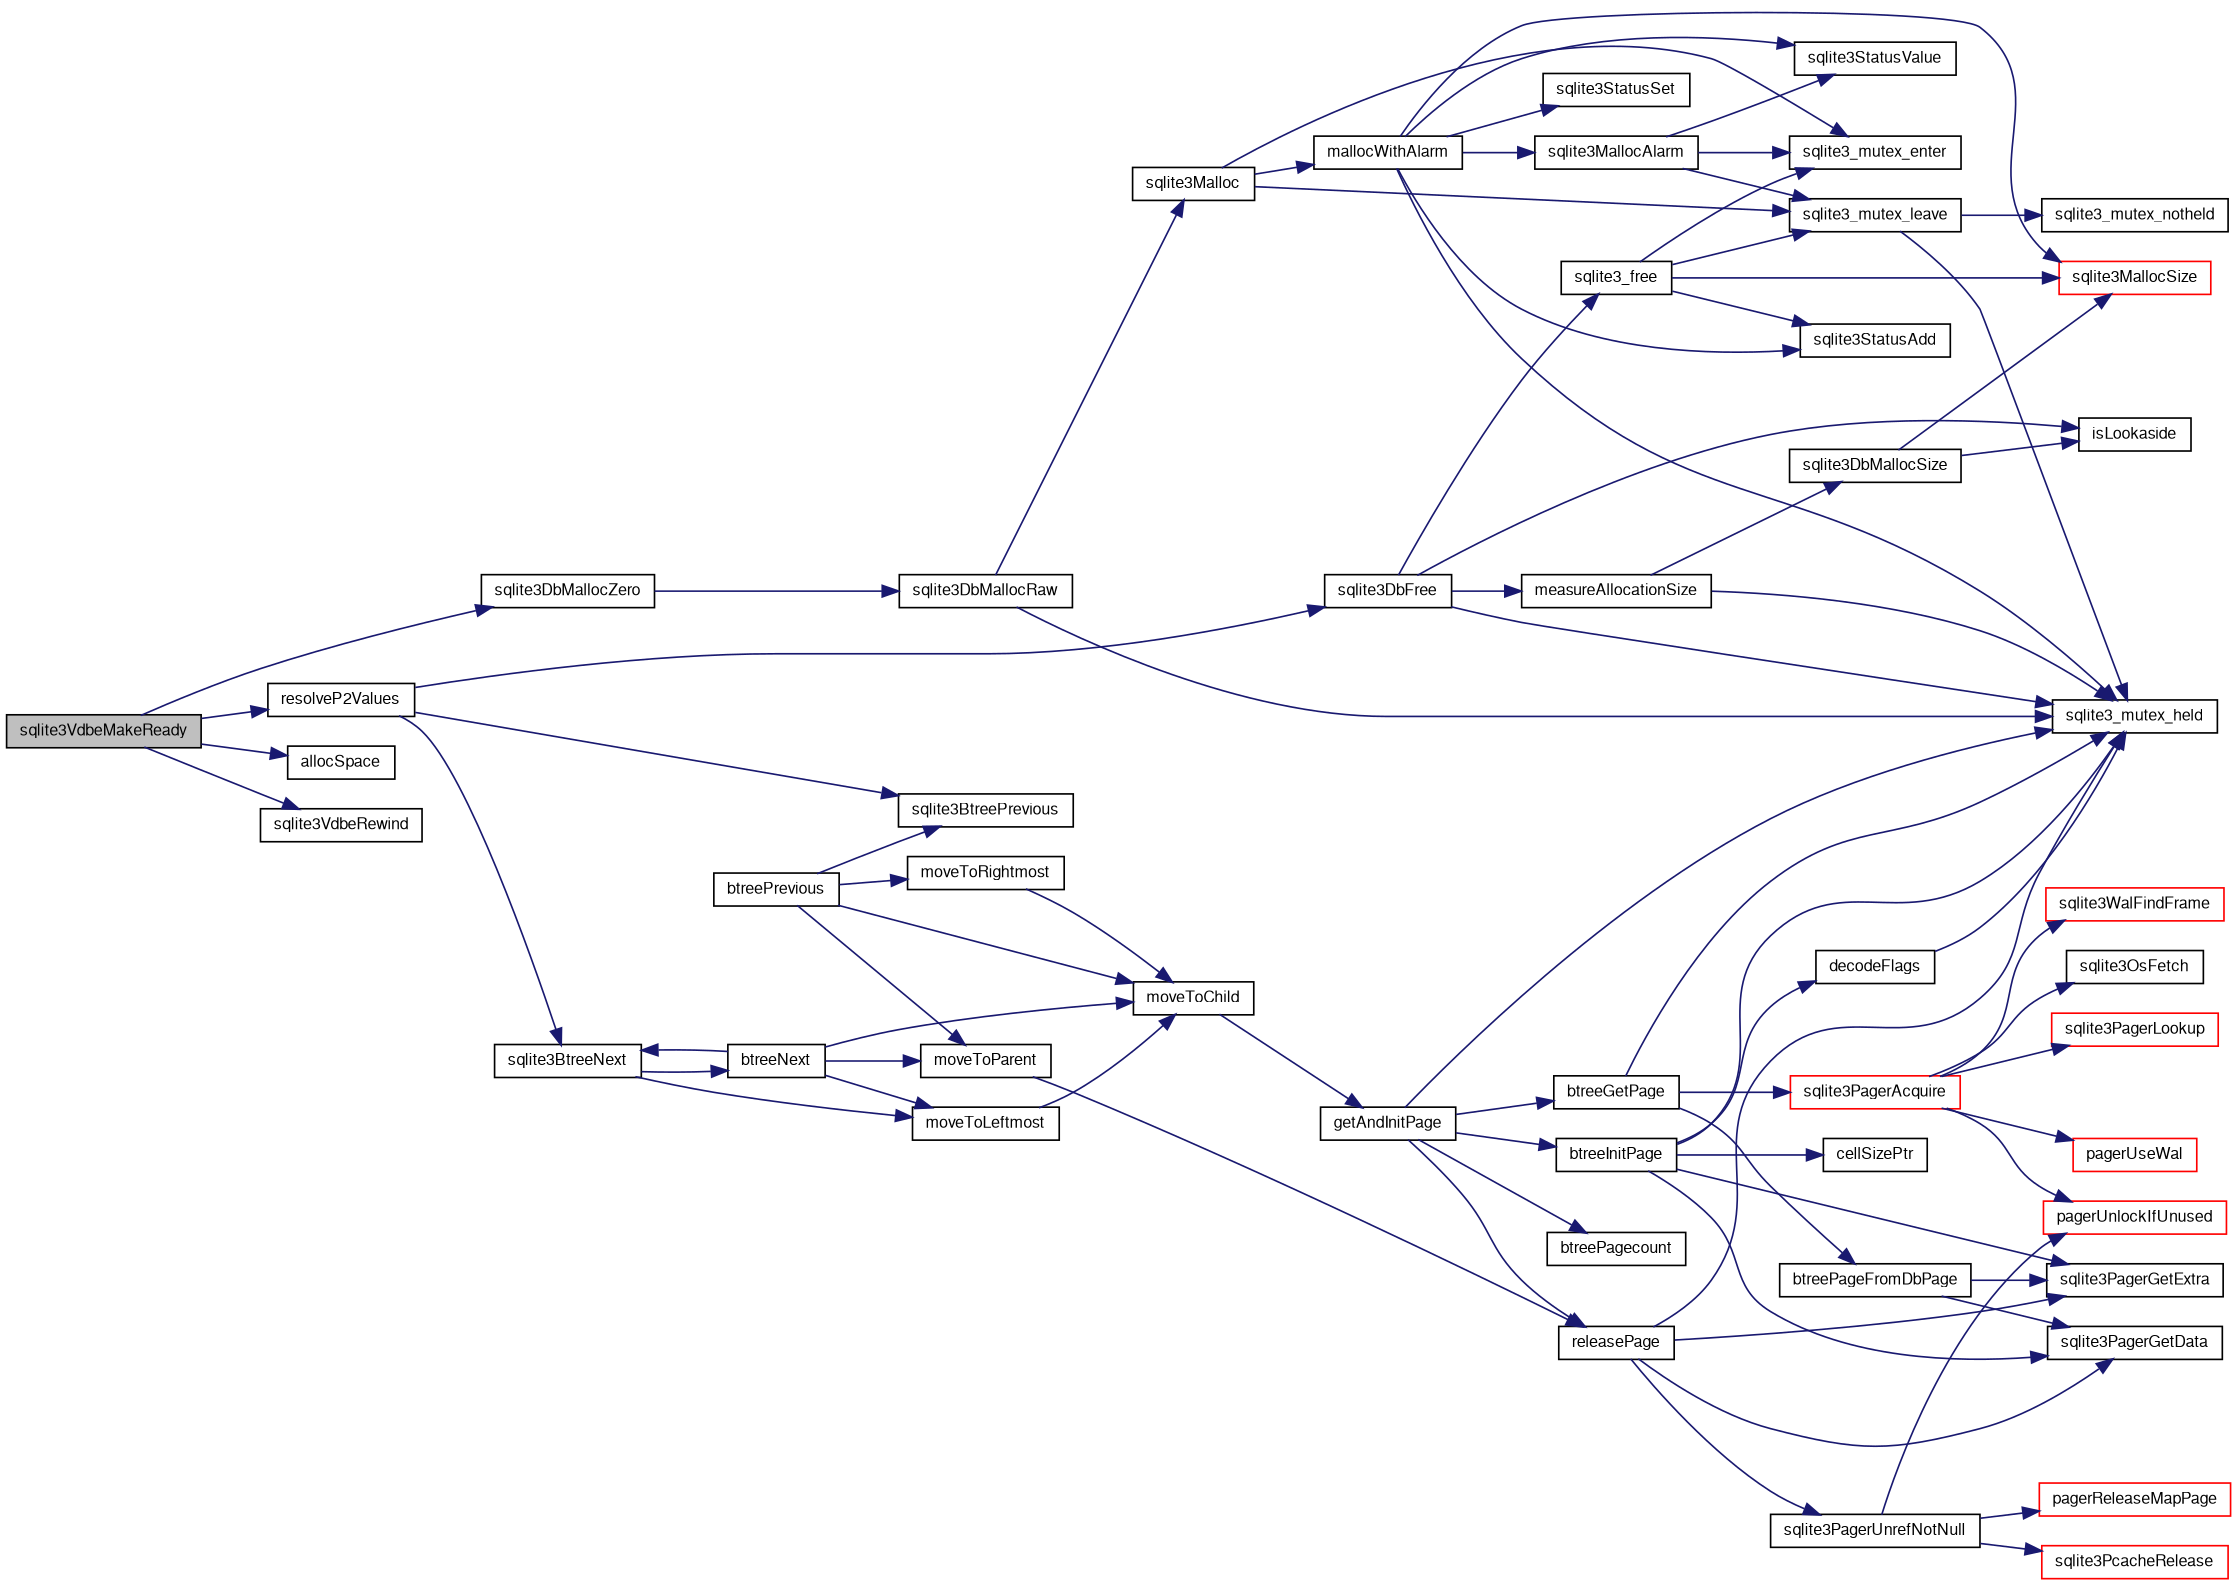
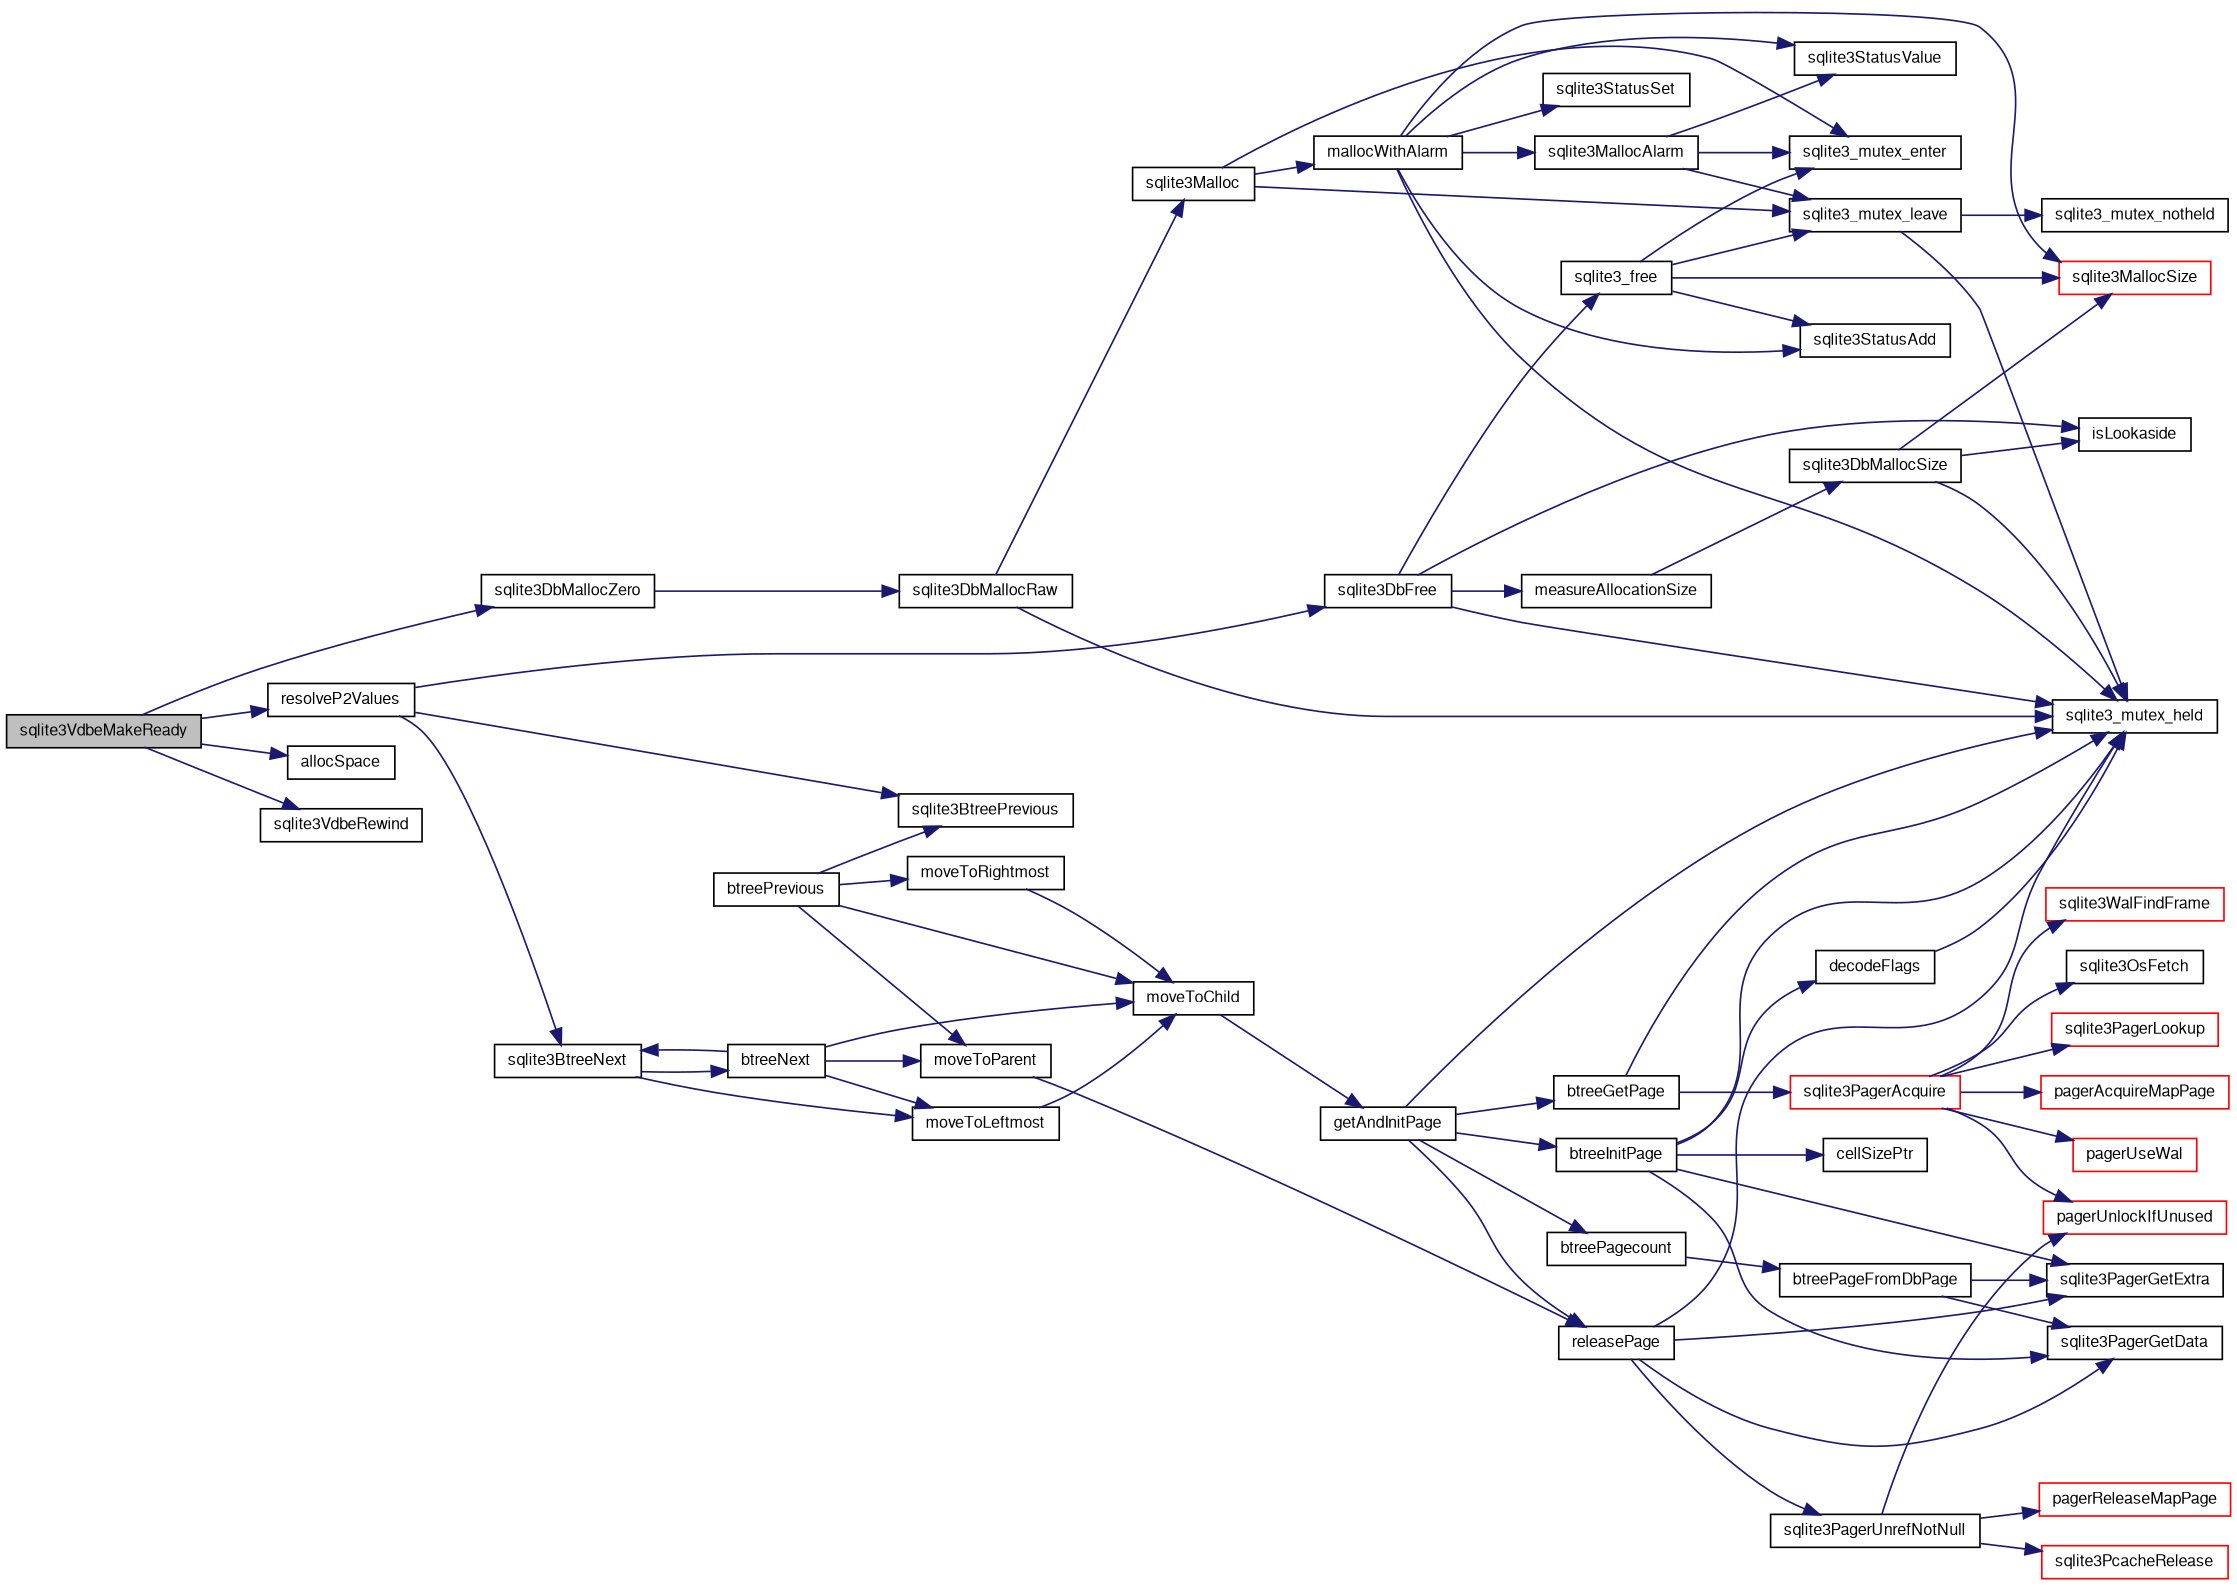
(1913, 613) -> (2043, 568)
none -> (2135, 1092)
(1762, 1177) -> (1711, 1260)
